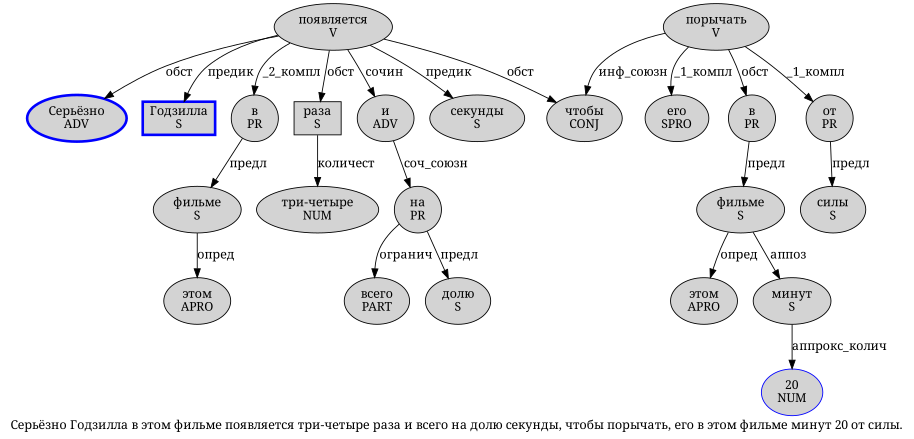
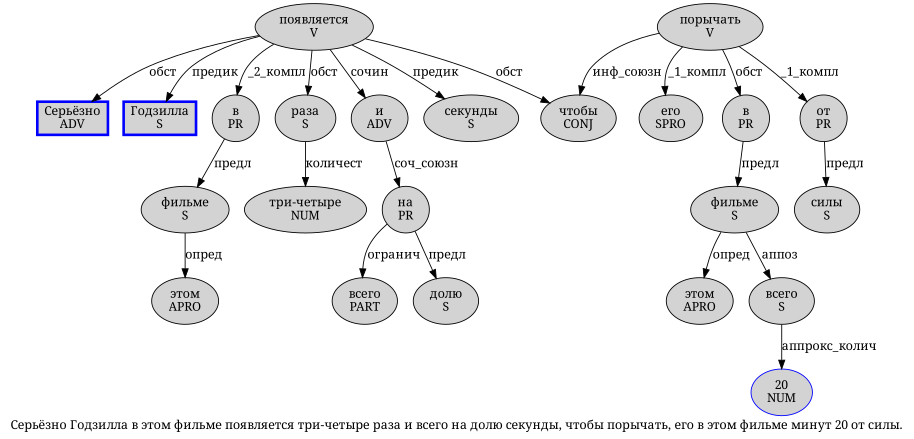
(77, 118) -> (73, 118)
(318, 118) -> (305, 118)
(792, 301) -> (782, 301)
